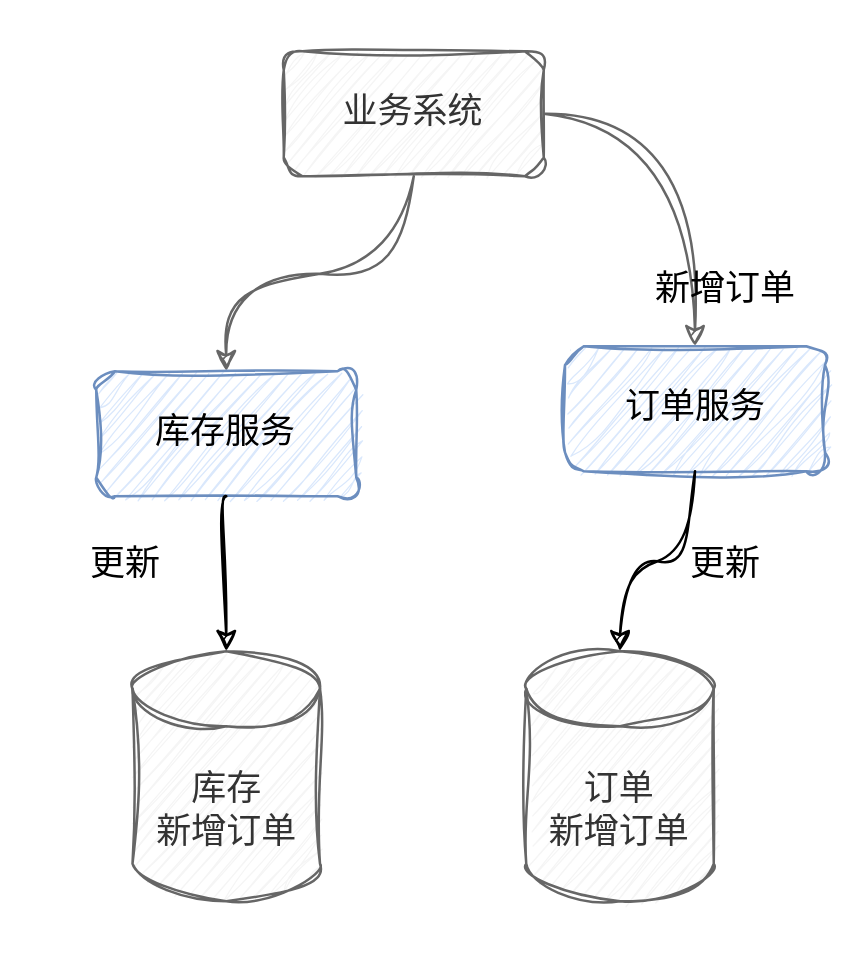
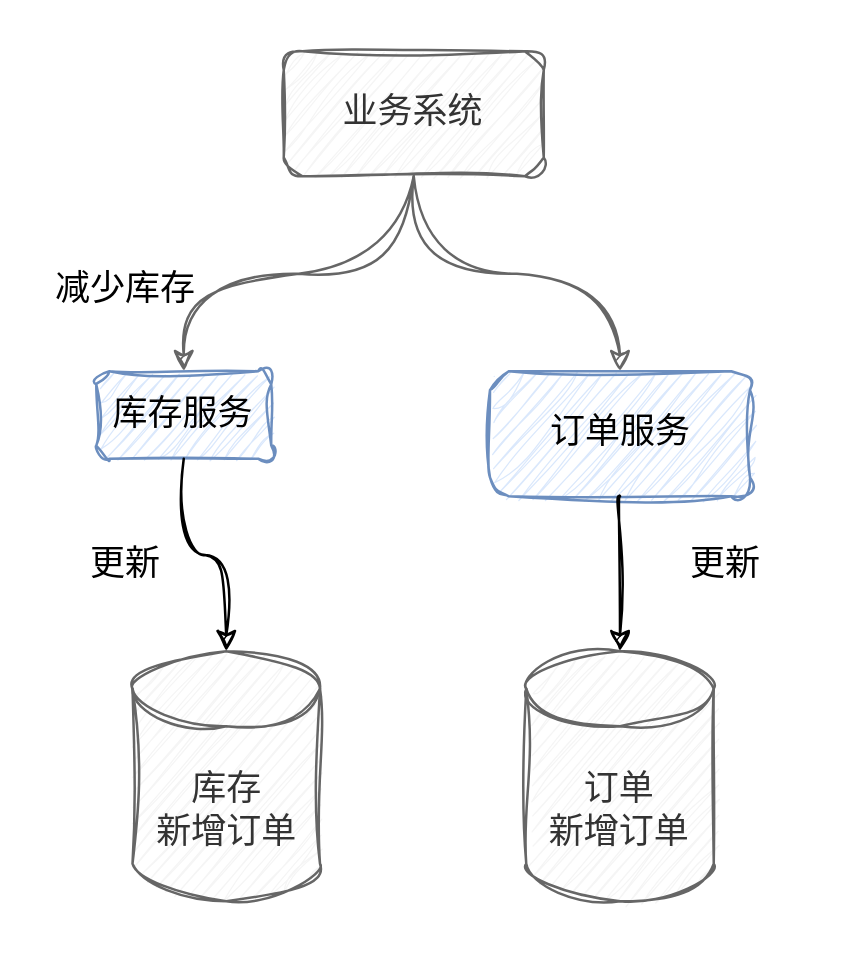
none -> (126, 289)
(726, 289) -> none
(695, 409) -> (620, 434)
(226, 434) -> (184, 415)
